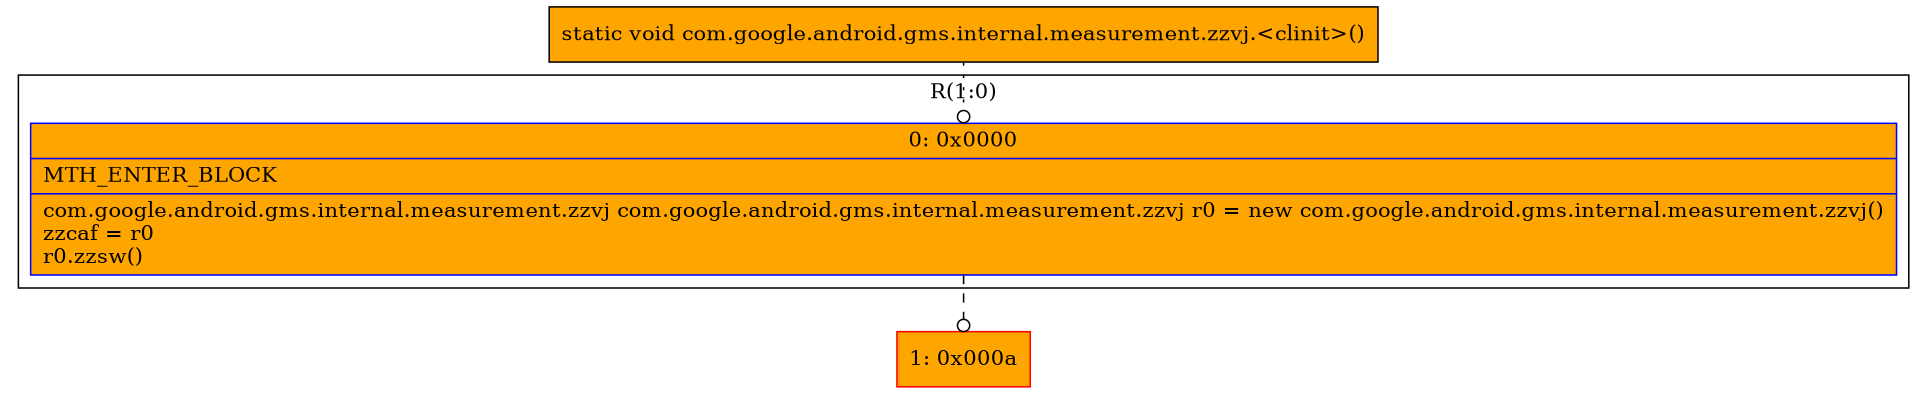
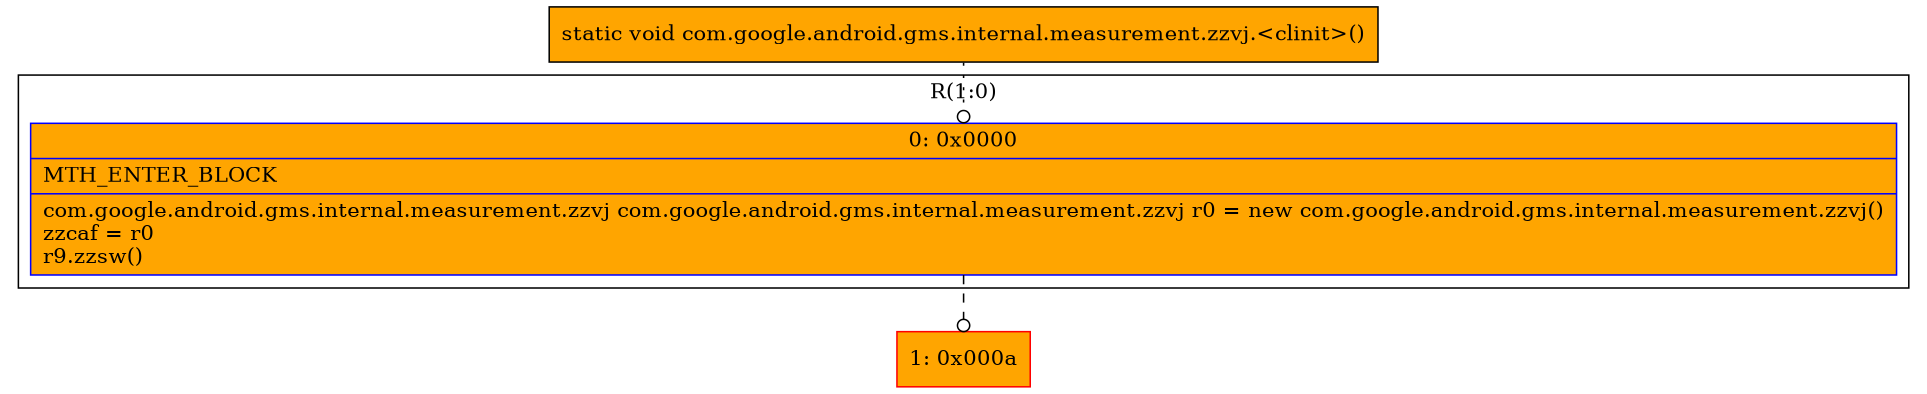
(93, 257) -> (93, 257)
